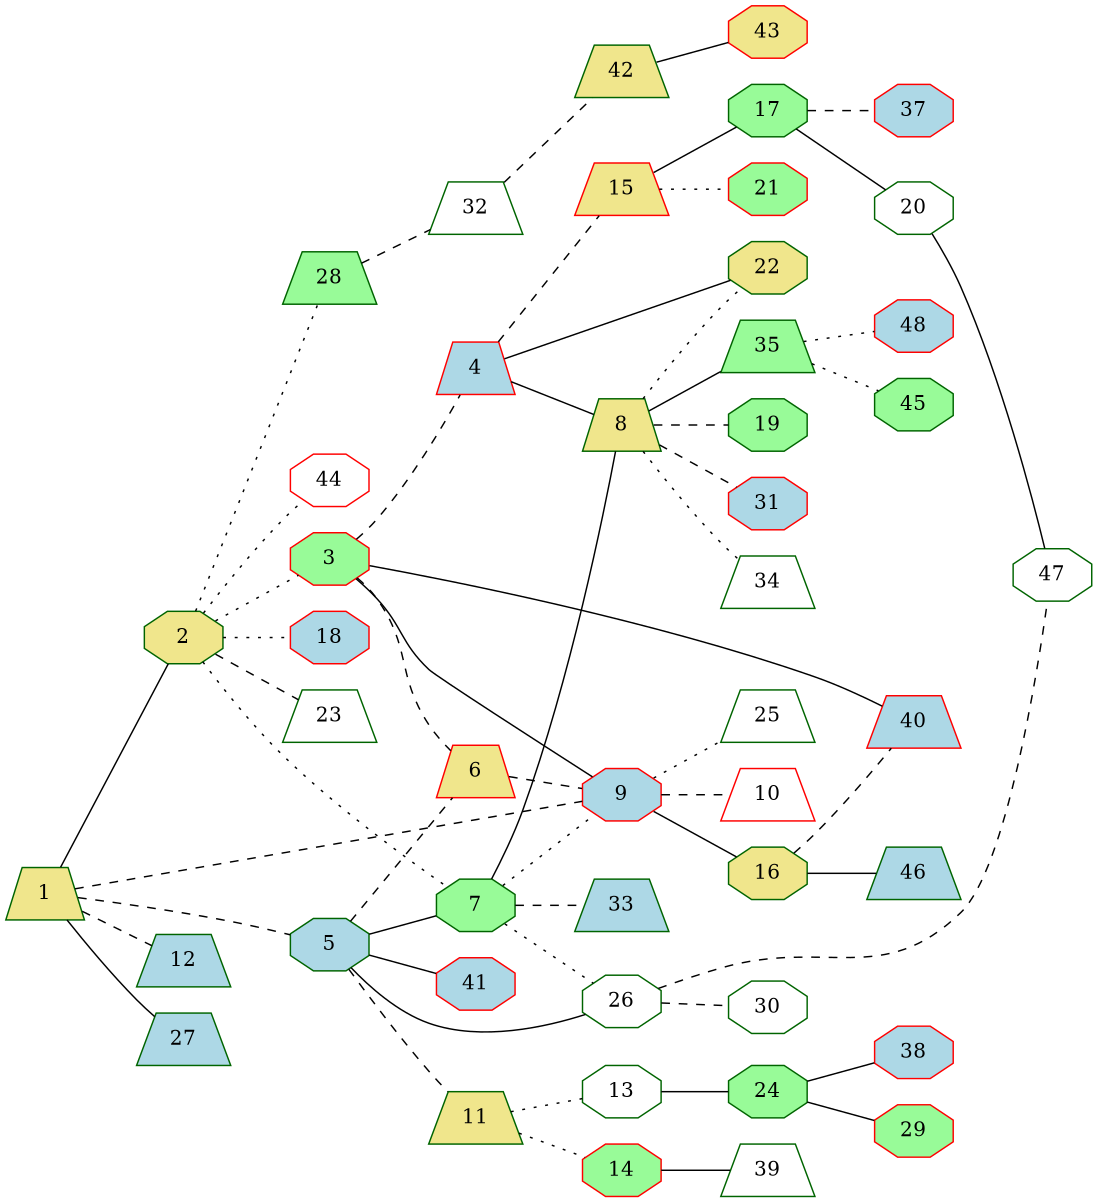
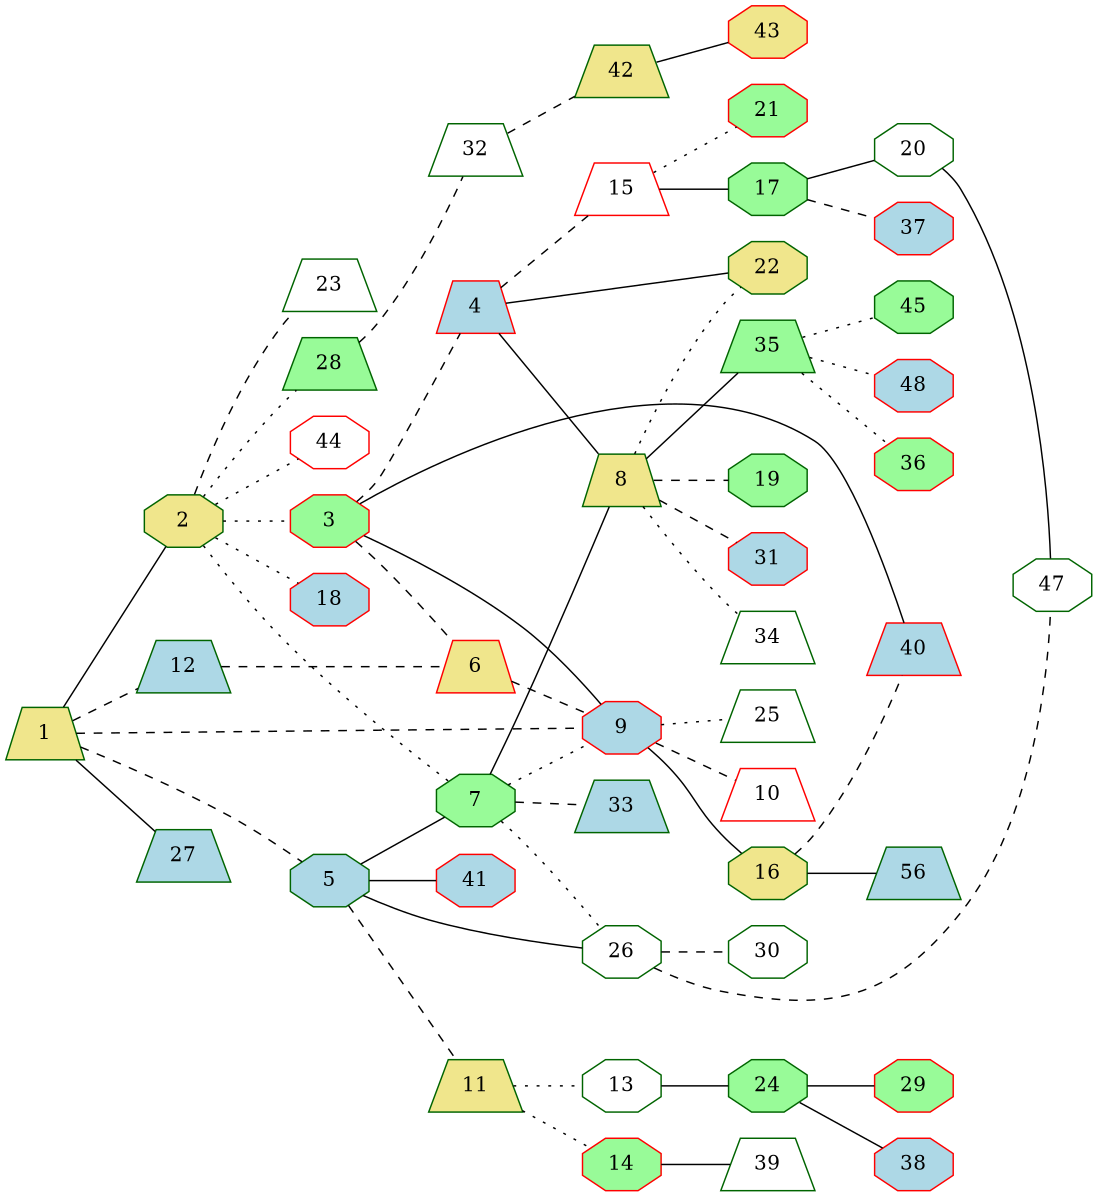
(622, 189) -> (622, 189)
none -> (914, 464)
(396, 866) -> (333, 667)
(914, 873) -> (914, 873)
